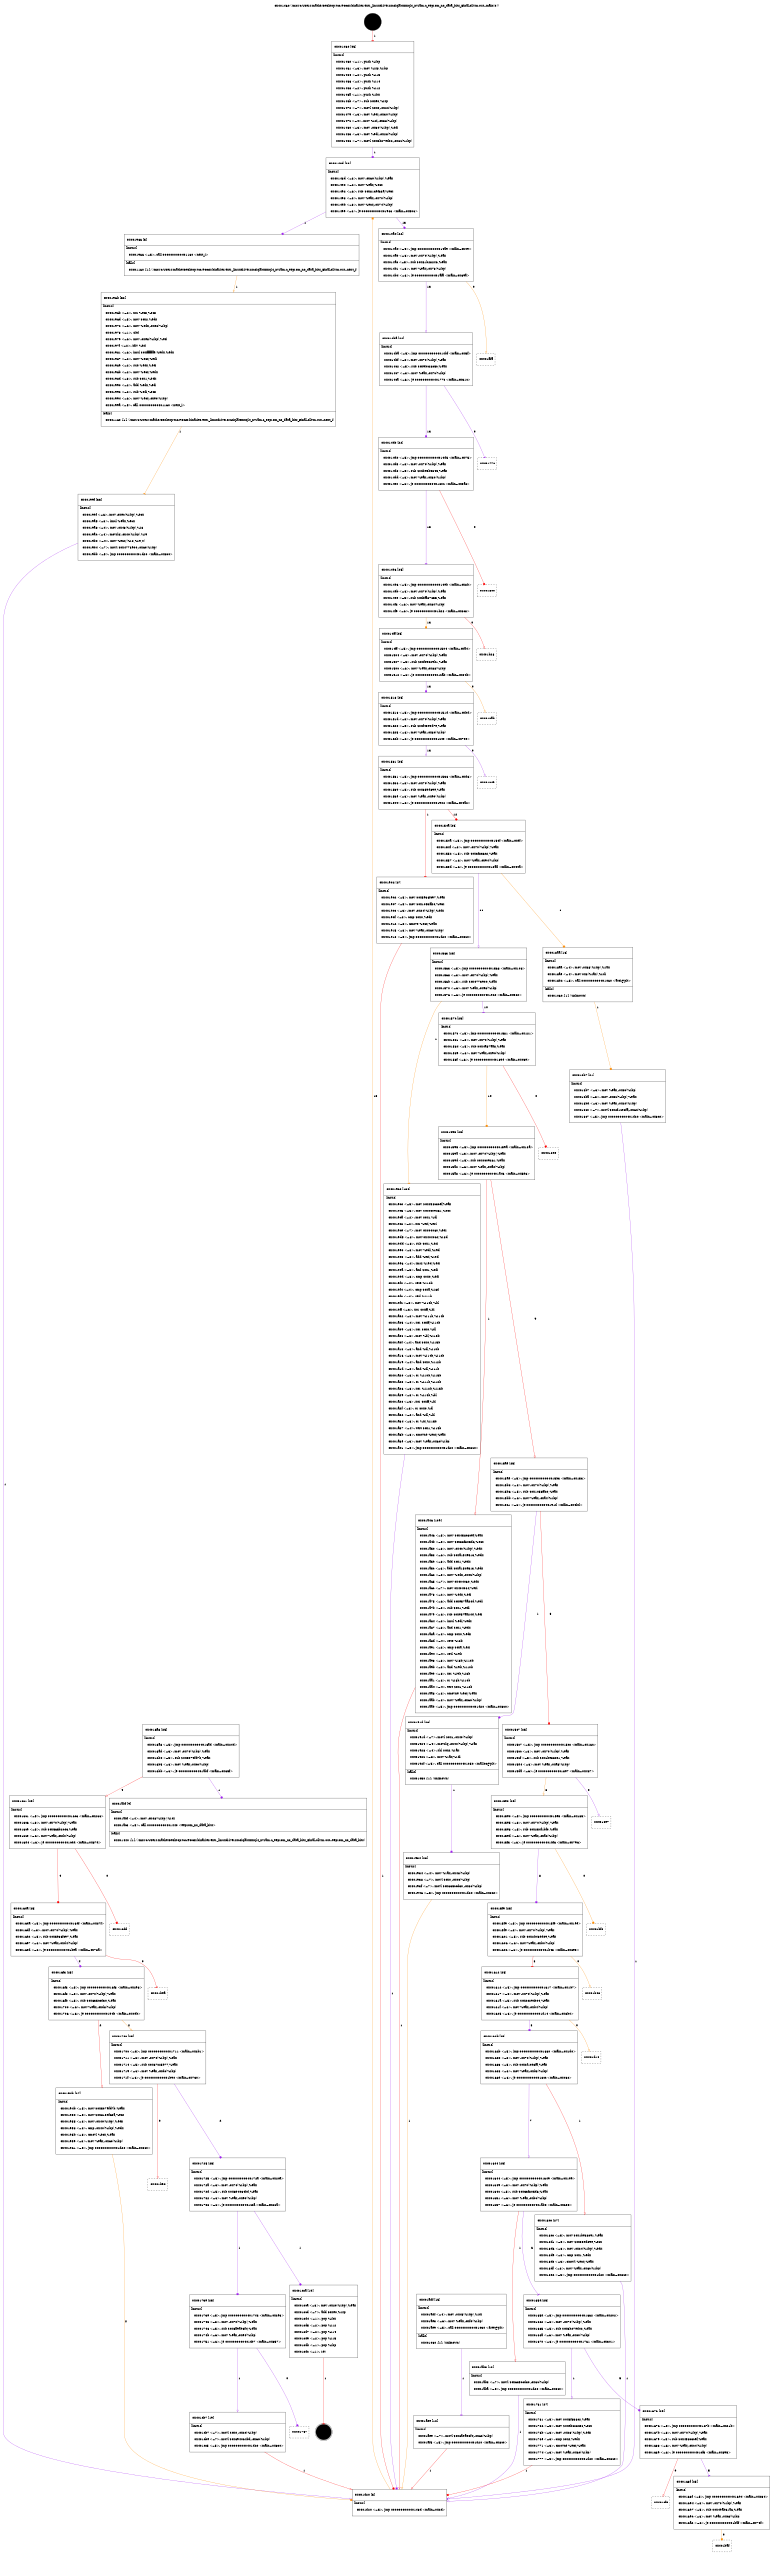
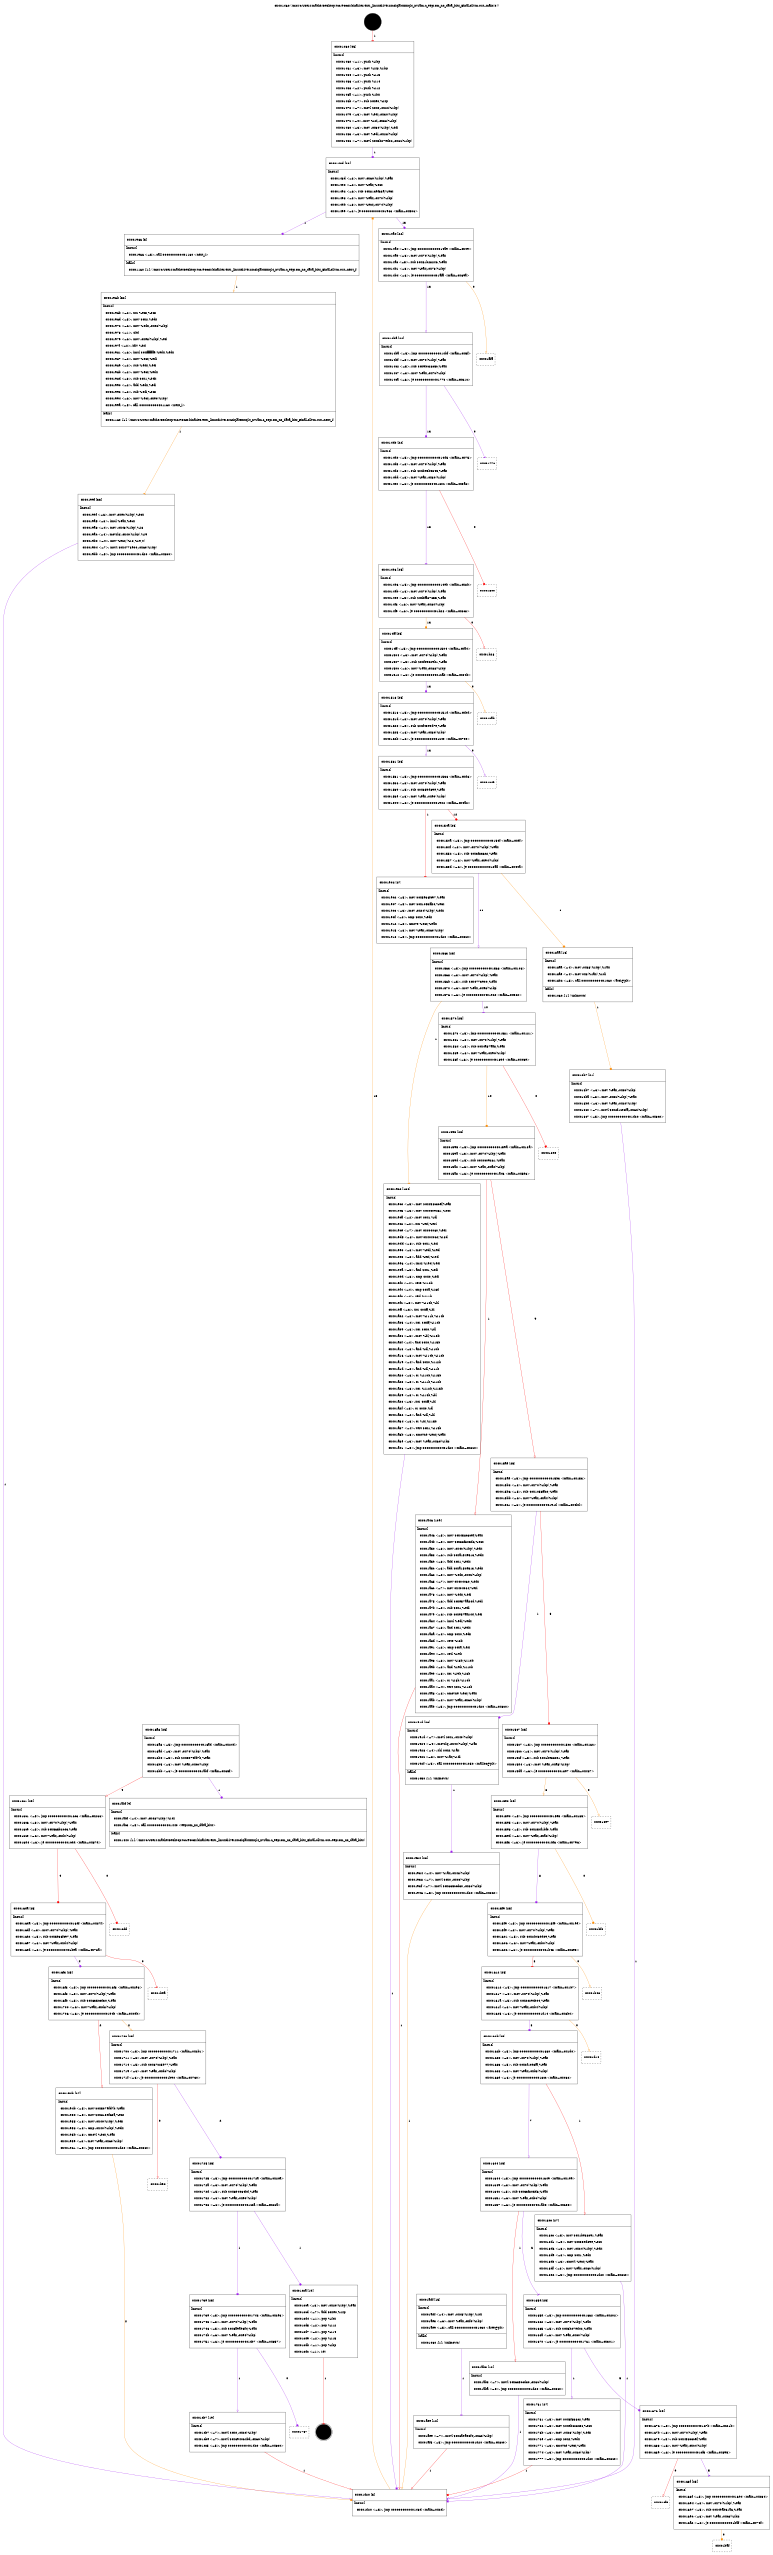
(381, 1714) -> none
(589, 1795) -> (589, 1795)
(622, 2463) -> (622, 2463)
